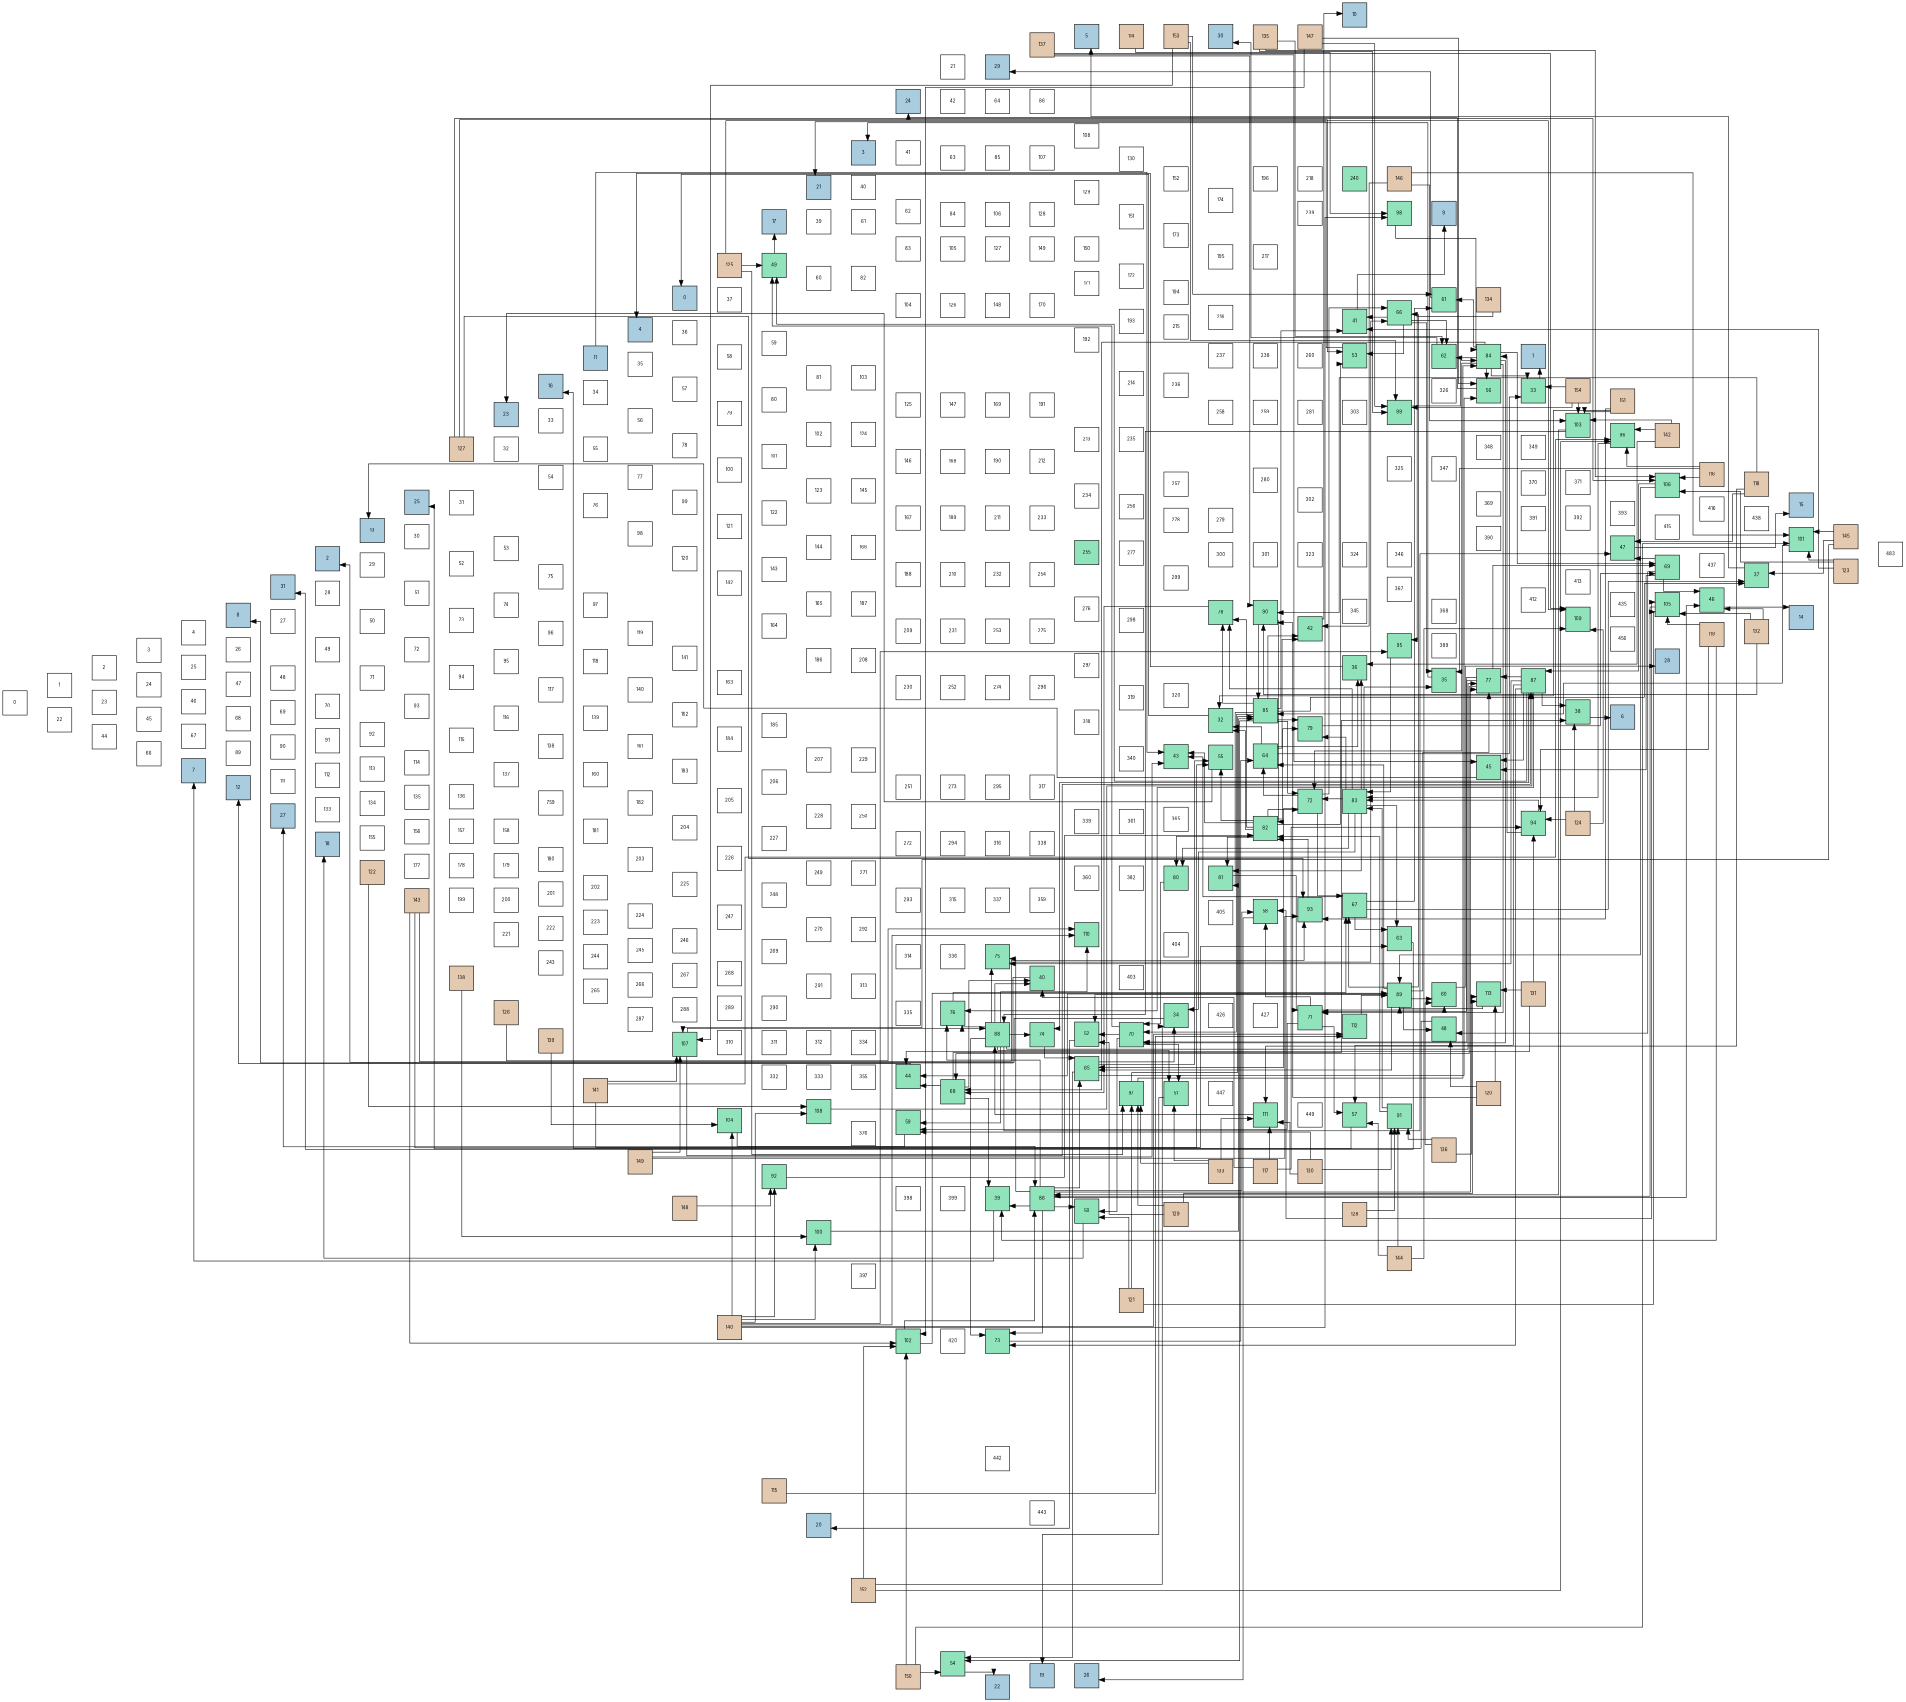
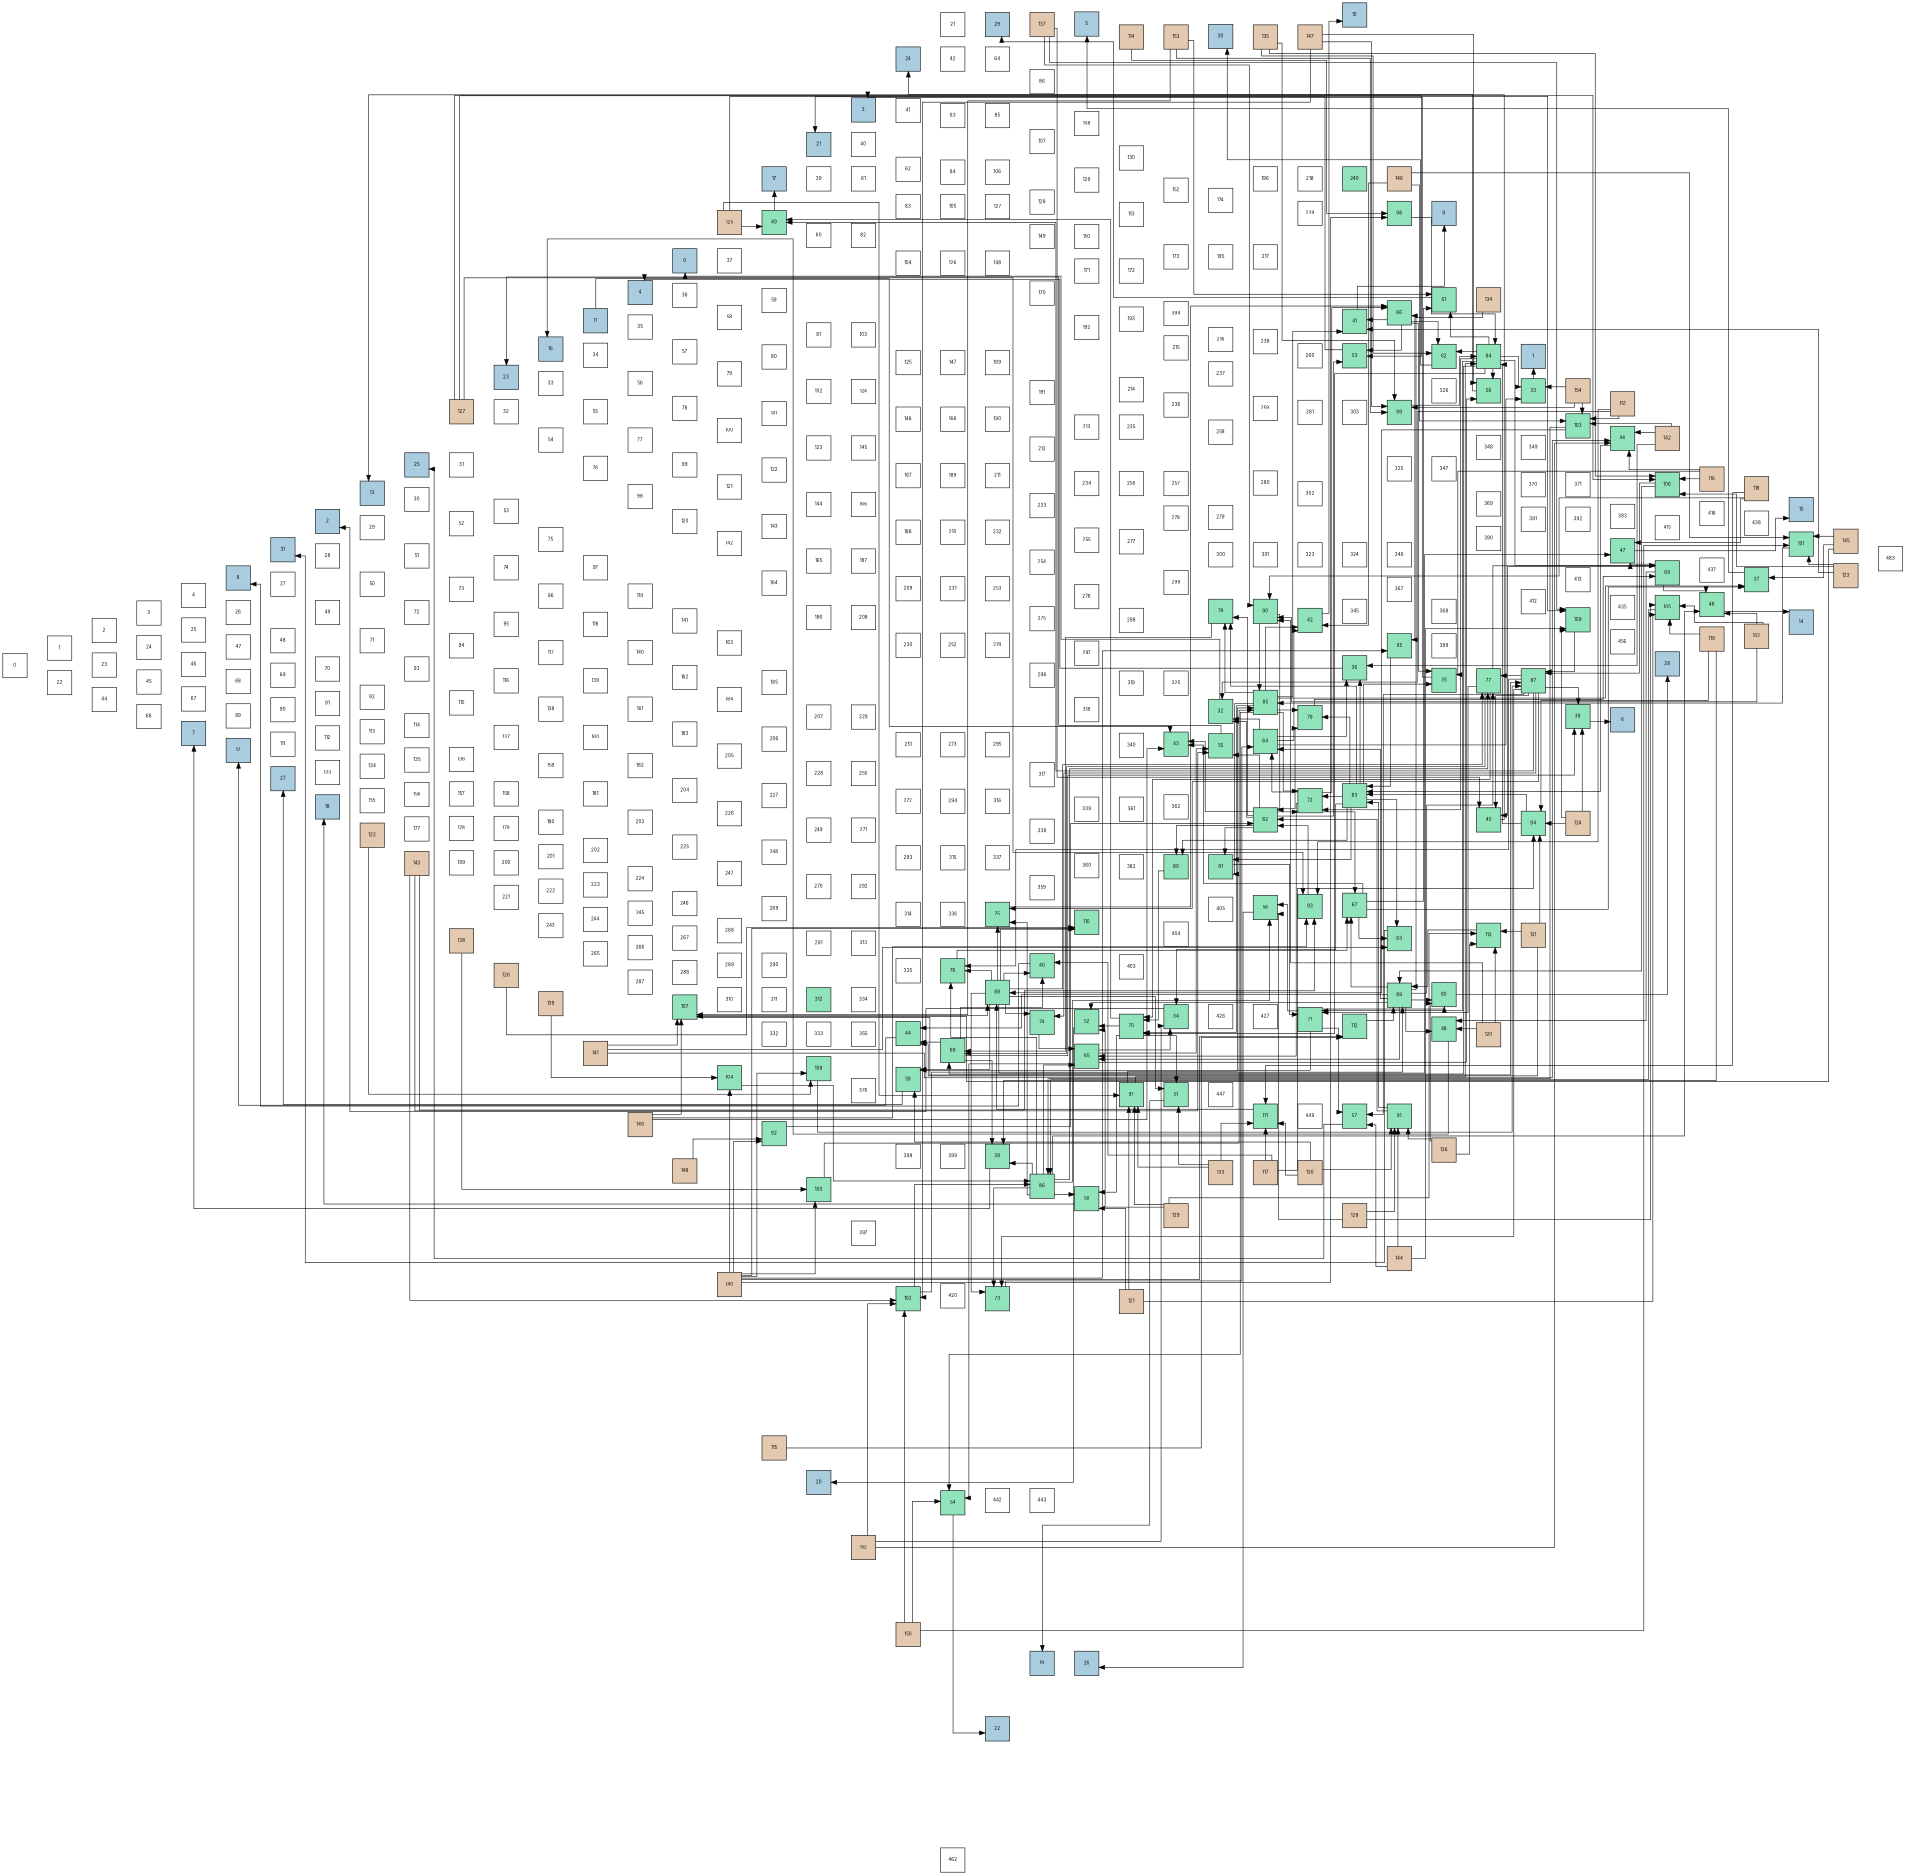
(1176, 293) -> (1176, 313)
(1087, 553) -> (1087, 540)
none -> (1574, 662)
(551, 803) -> (551, 766)
(1176, 819) -> (1176, 807)
(819, 1043) -> (819, 1000)
none -> (953, 1860)
